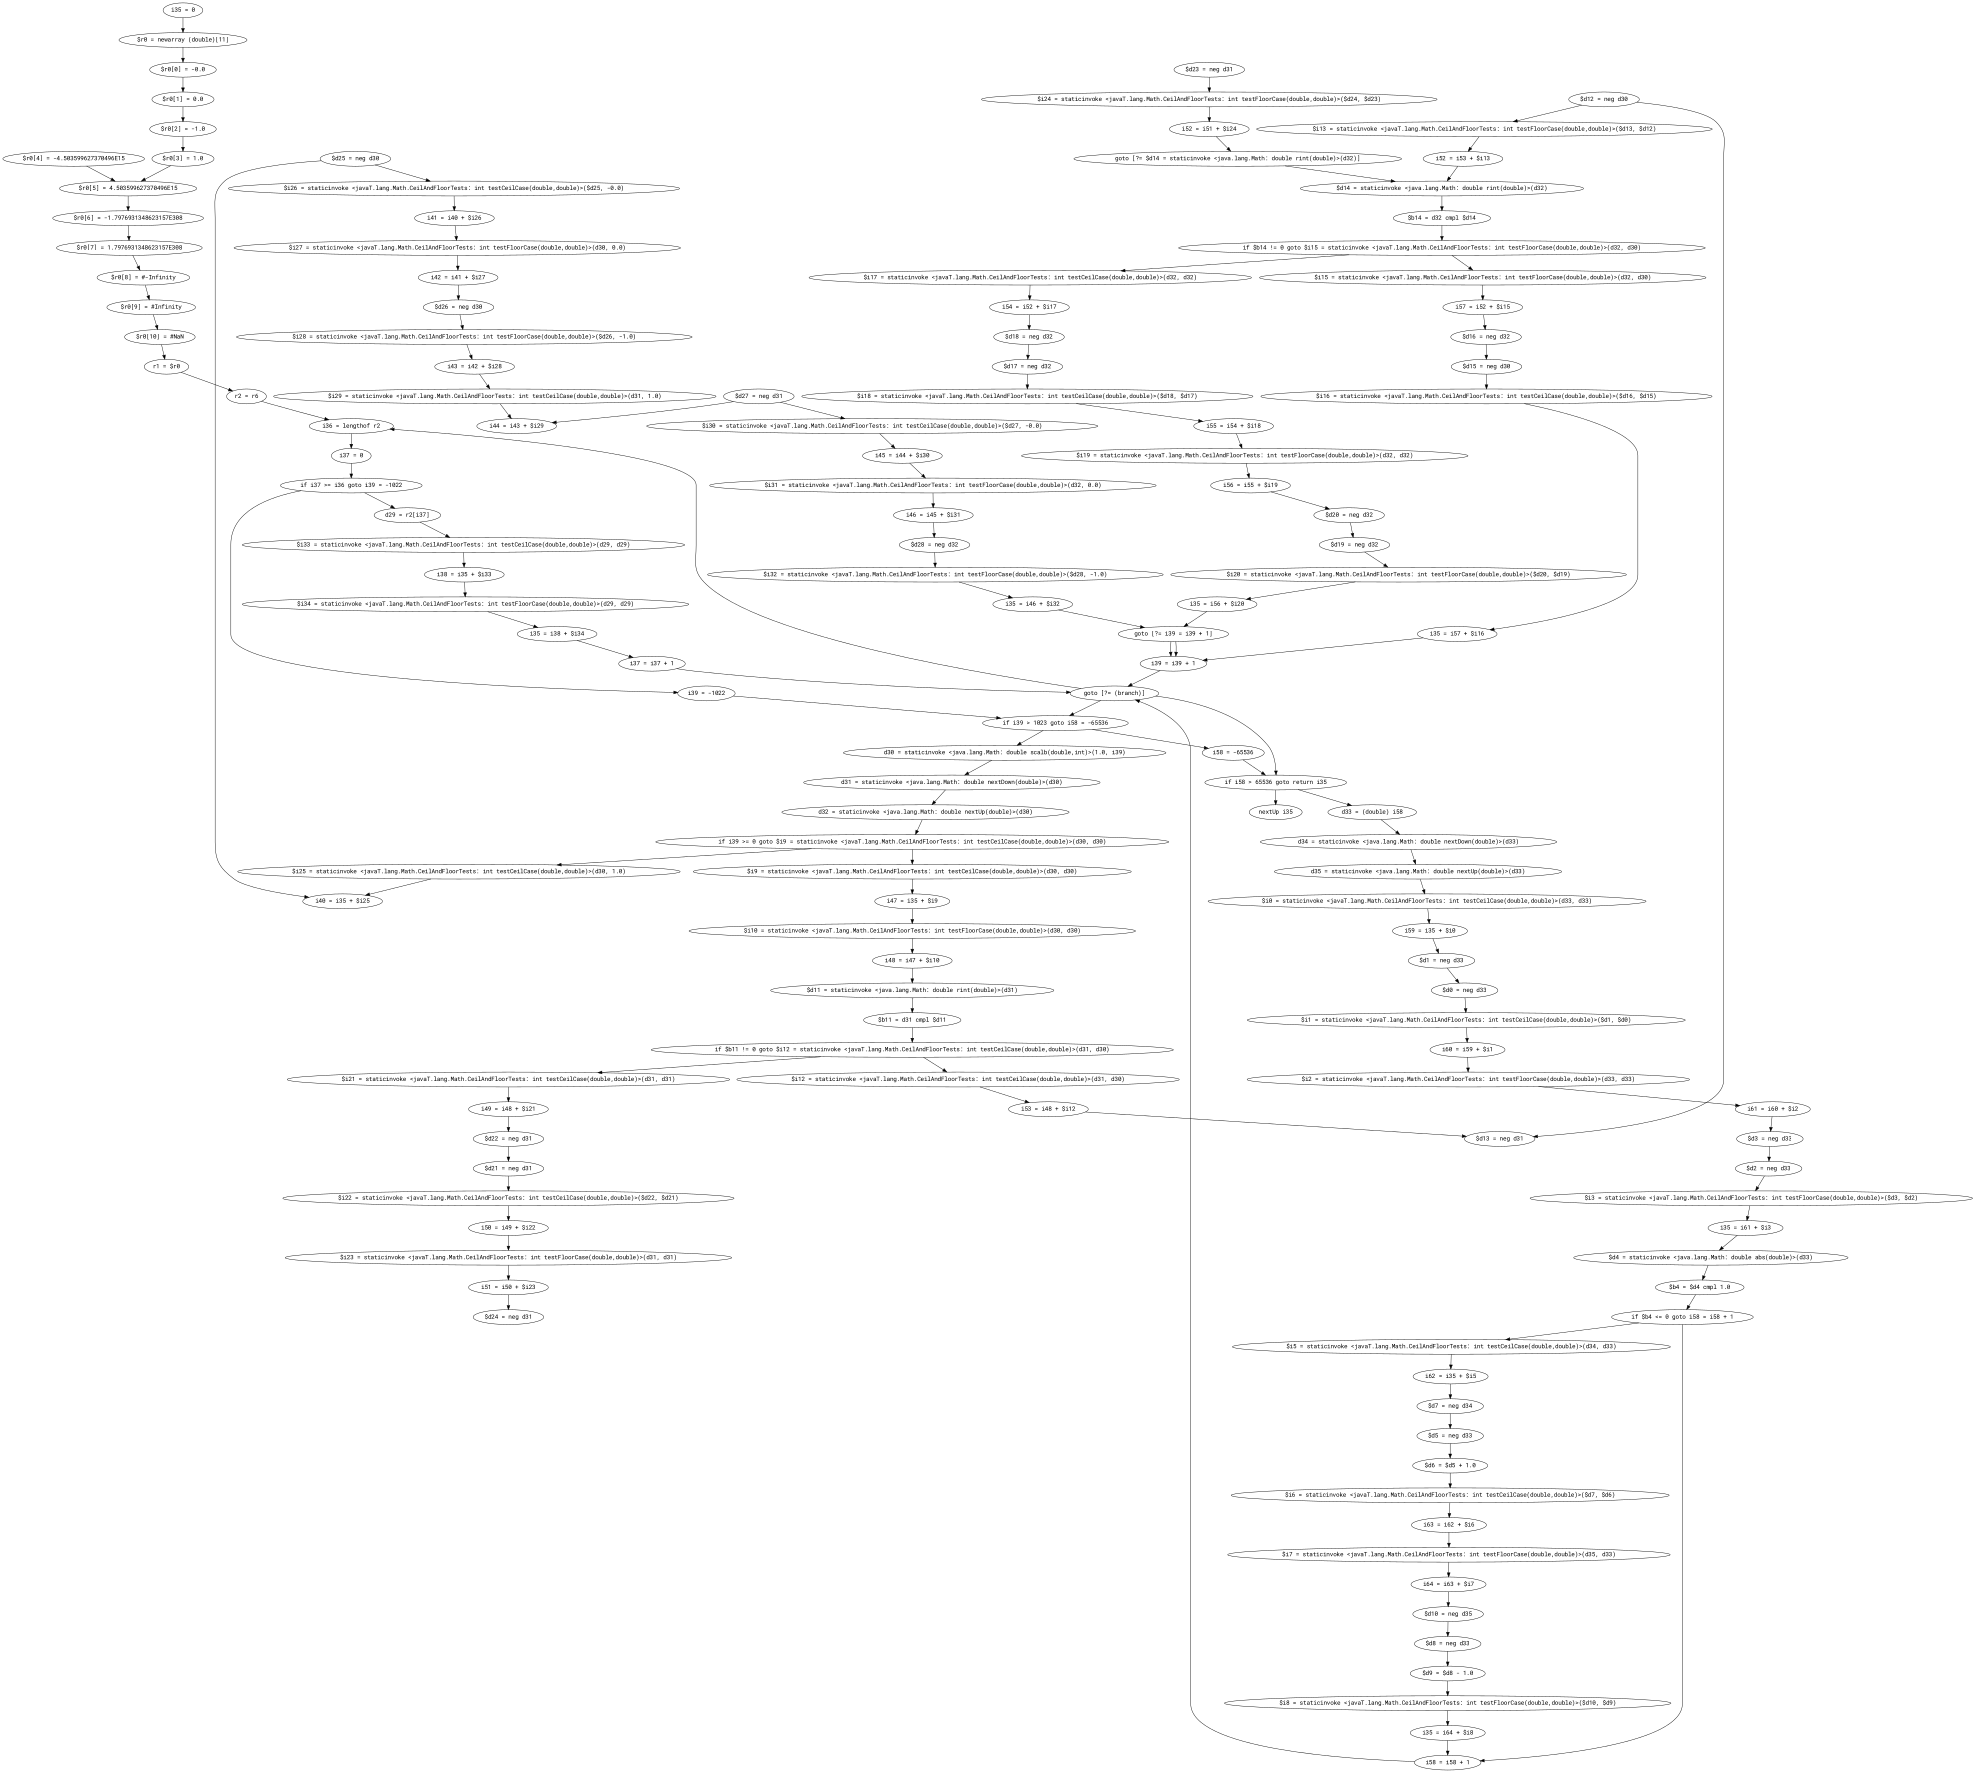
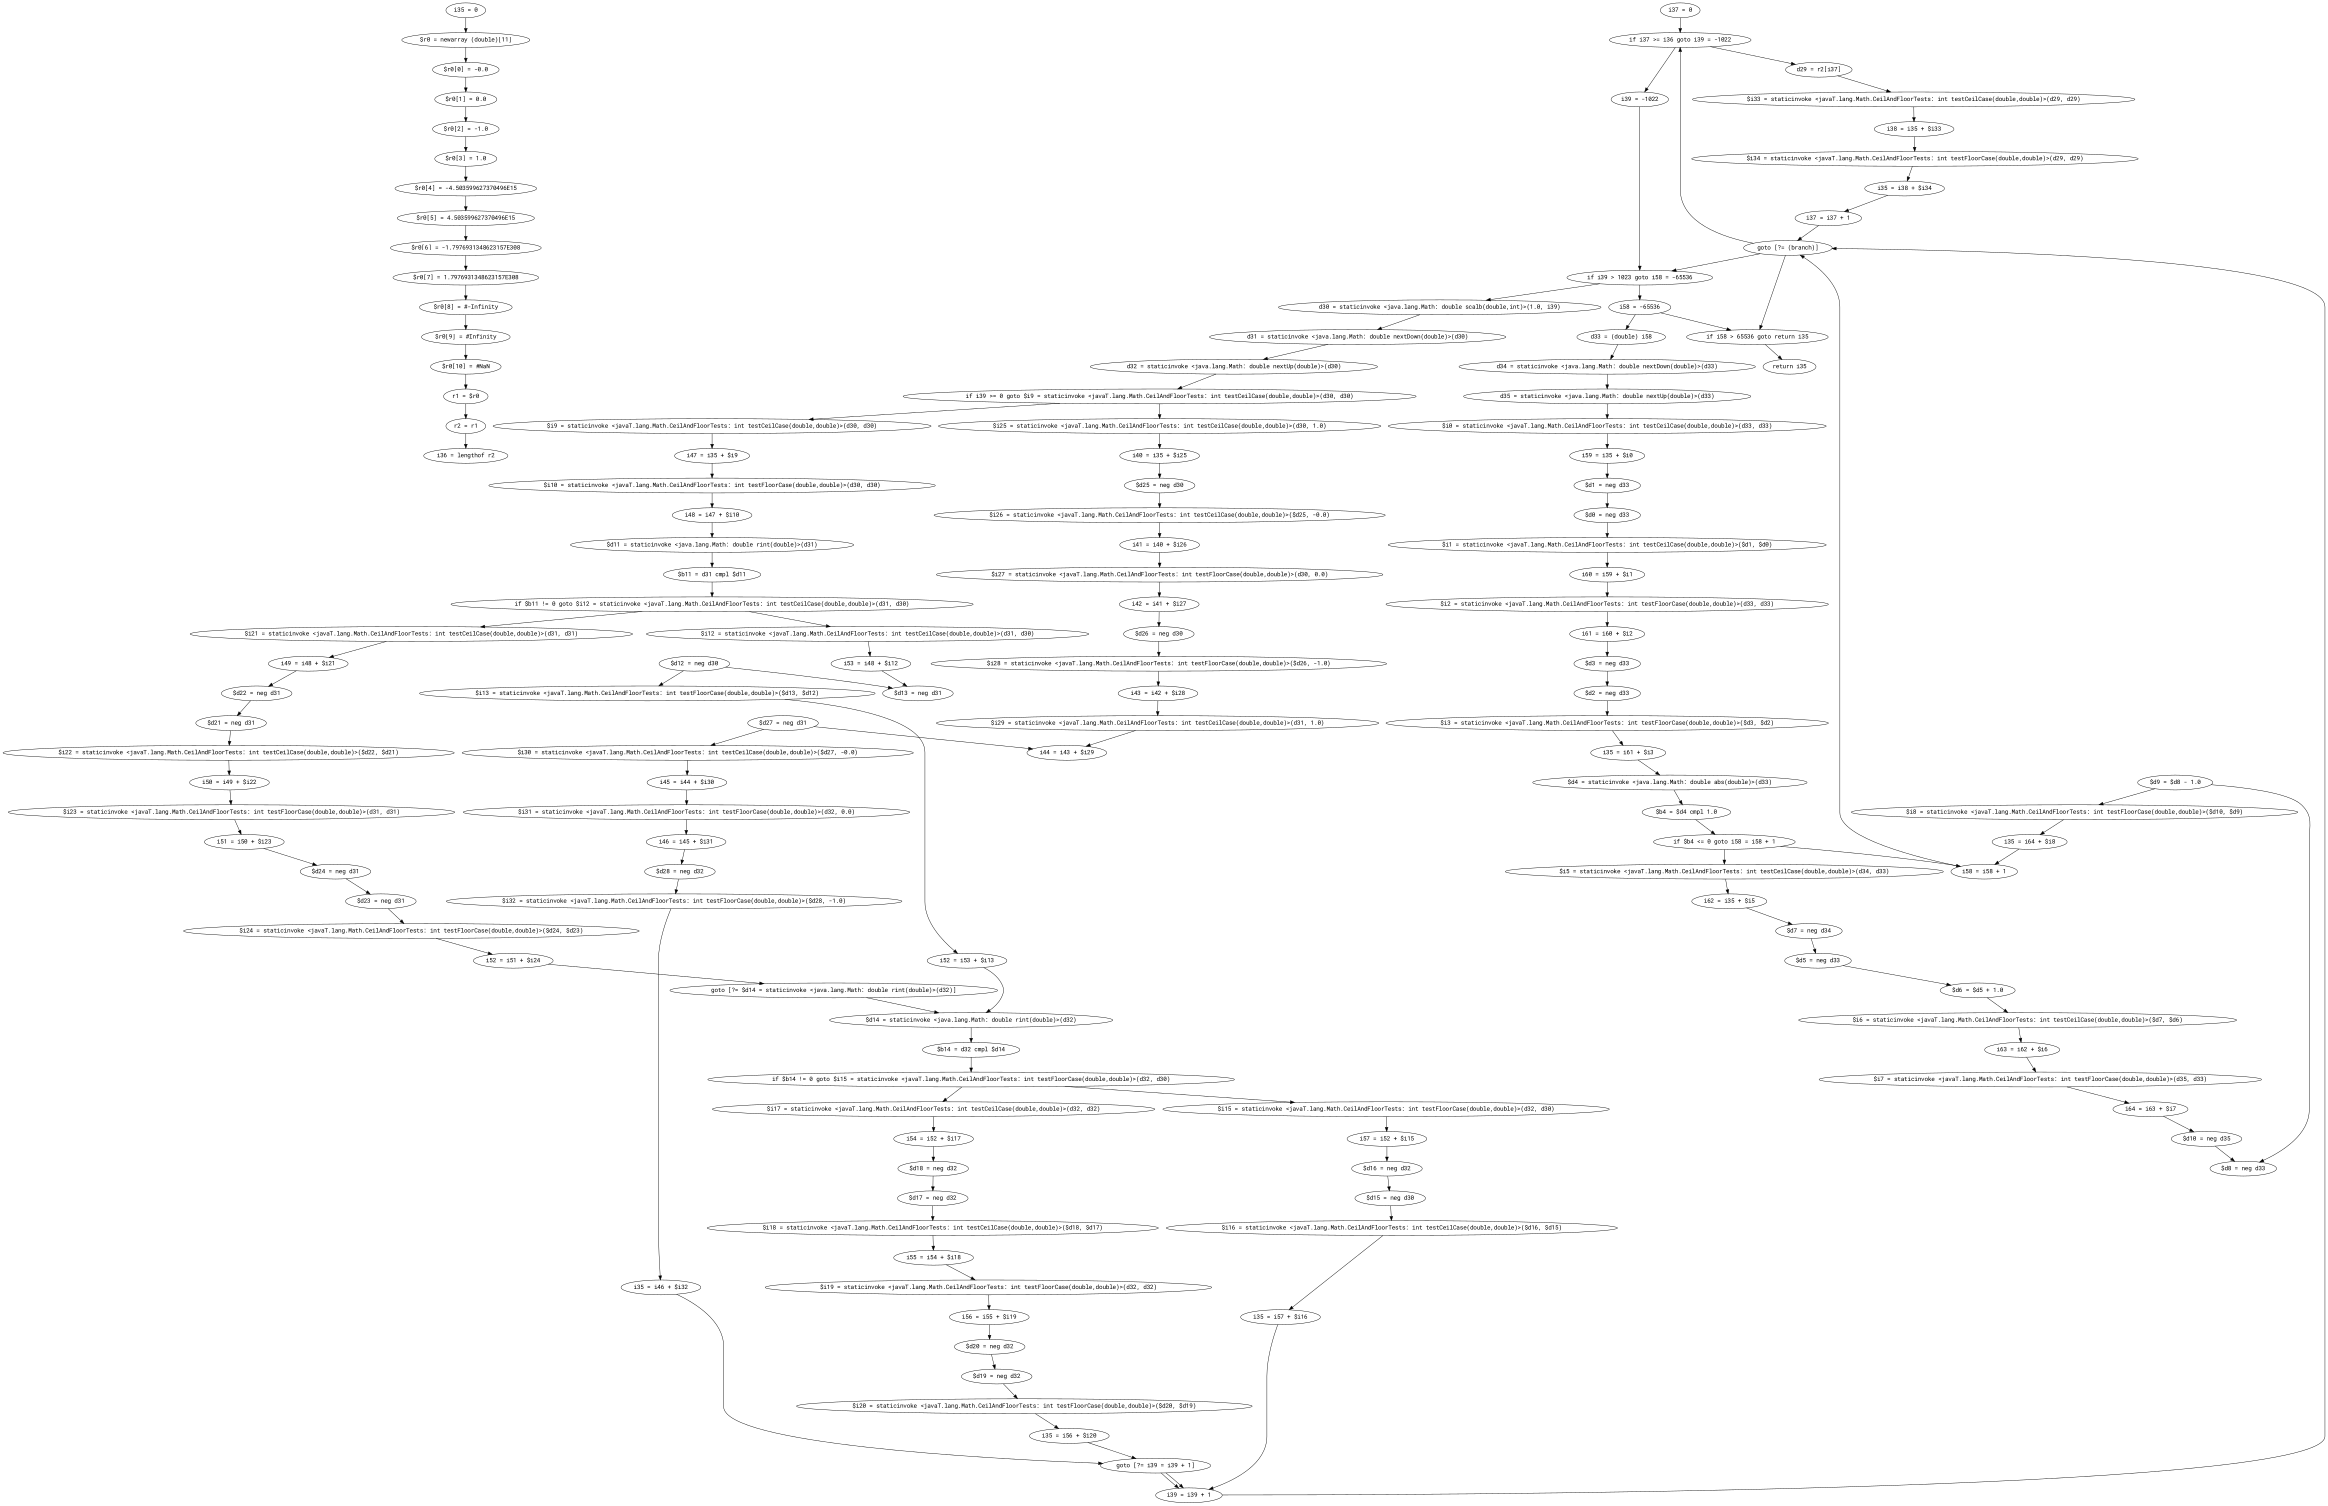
(158, 172) -> (466, 172)
(247, 396) -> (466, 426)
(351, 439) -> none
(215, 519) -> (1160, 469)
(699, 576) -> (1680, 170)
(1323, 797) -> (1632, 320)
(1276, 812) -> (1790, 367)
none -> (356, 885)
(1448, 1657) -> (2309, 945)
